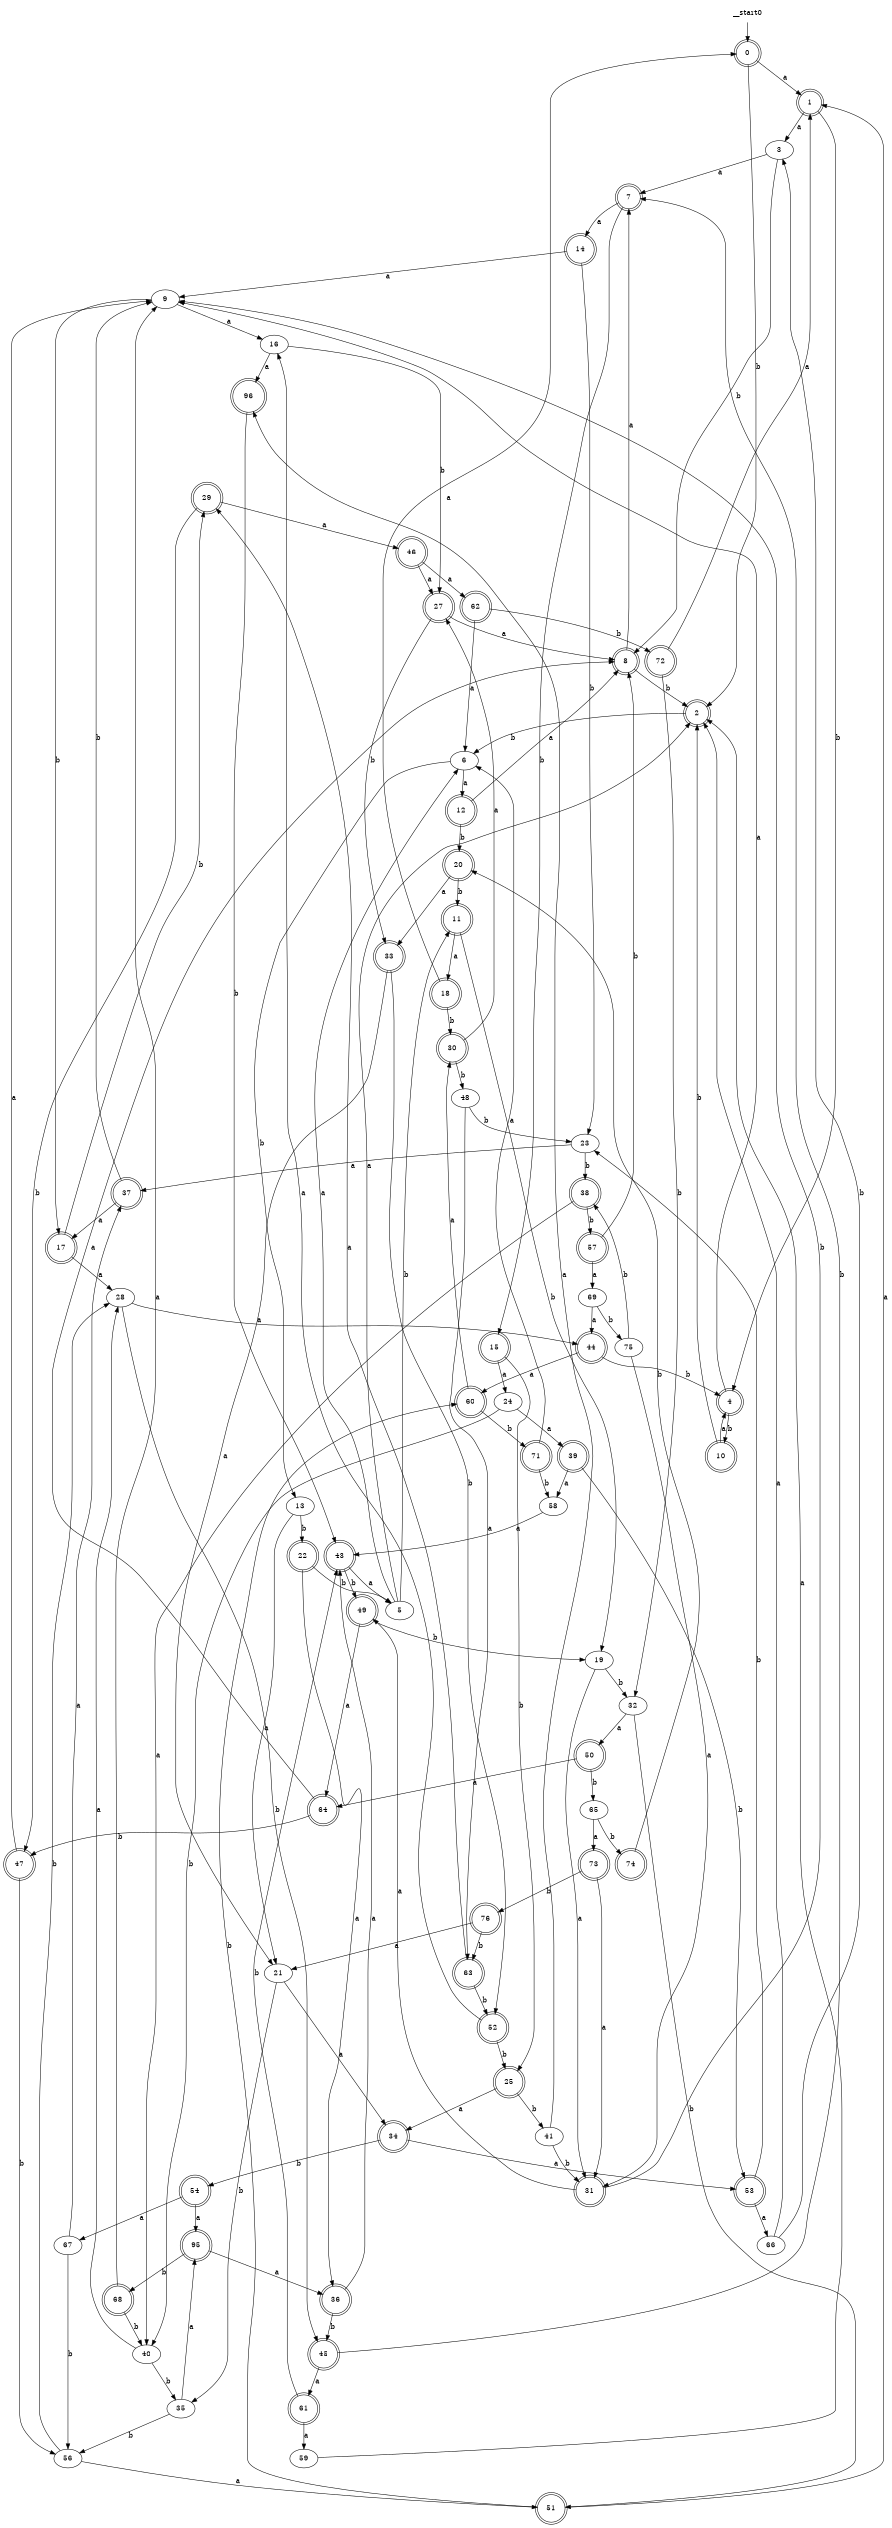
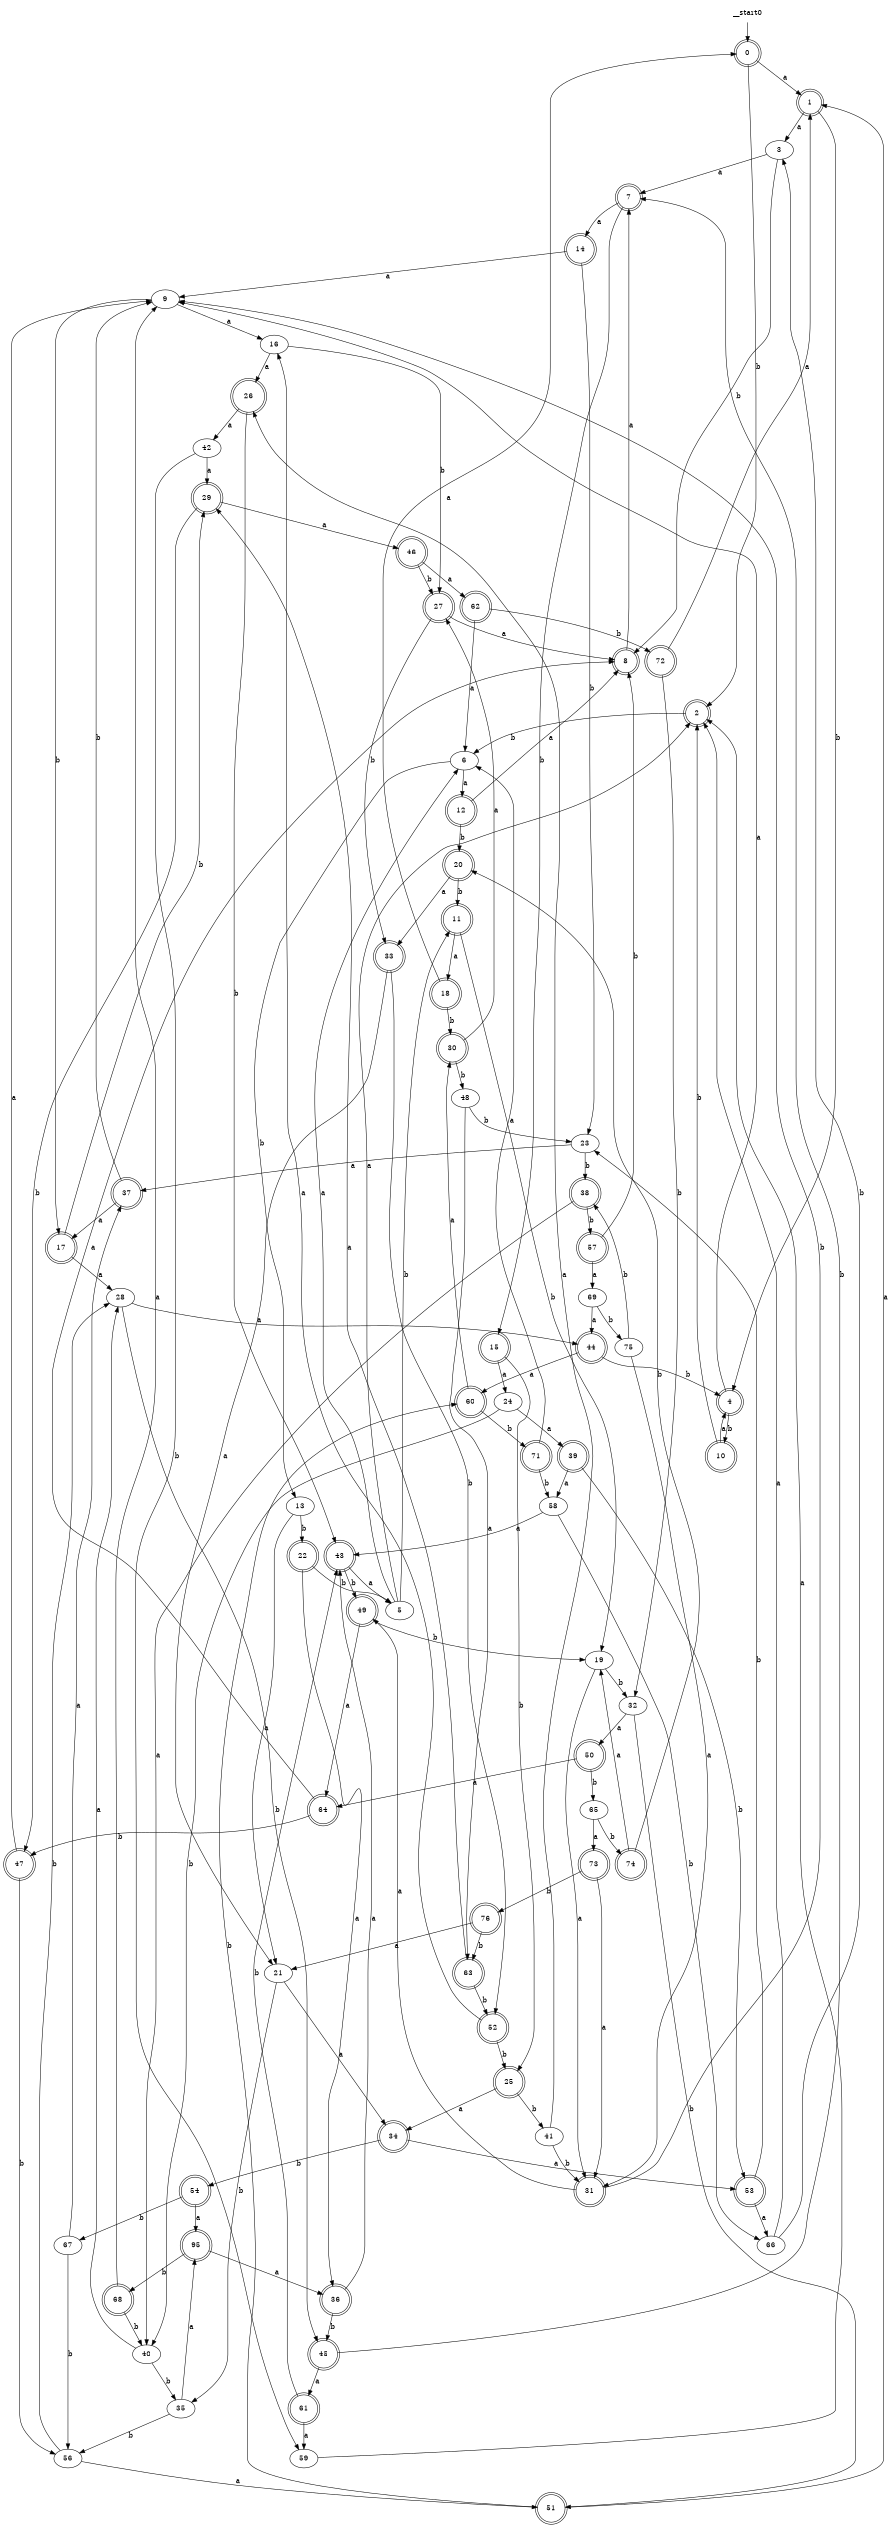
(249, 396) -> (249, 396)
none -> (207, 448)
(430, 580) -> (430, 580)
(658, 687) -> none
none -> (615, 1763)
none -> (688, 1872)
(142, 2218) -> (142, 2218)
